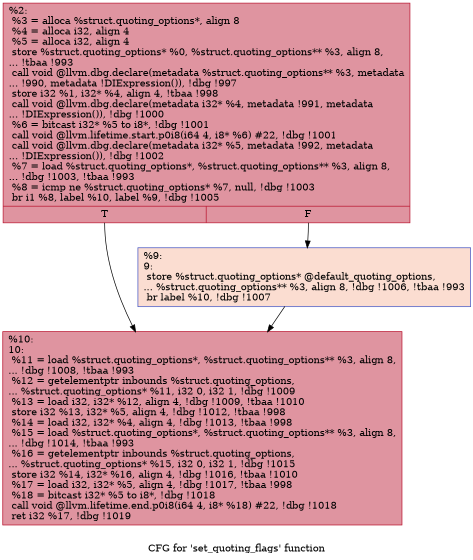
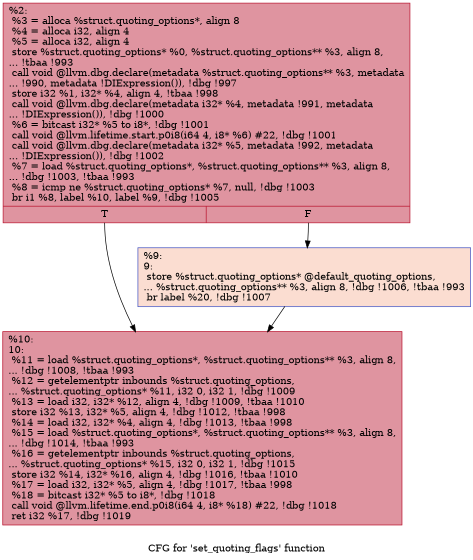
(207, 298) -> (207, 298)
